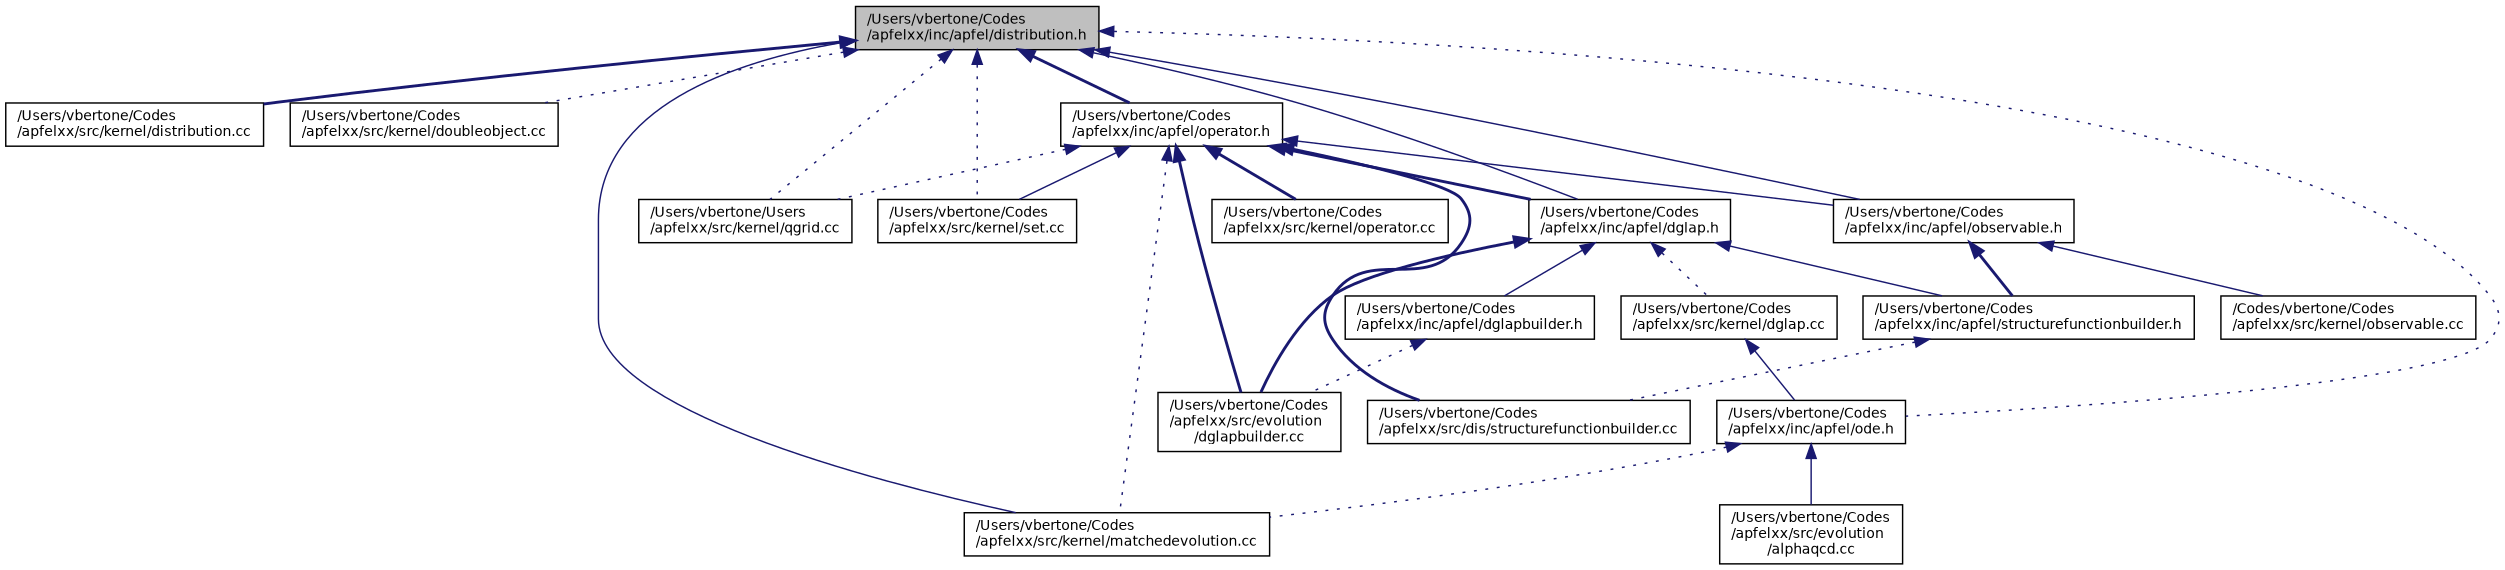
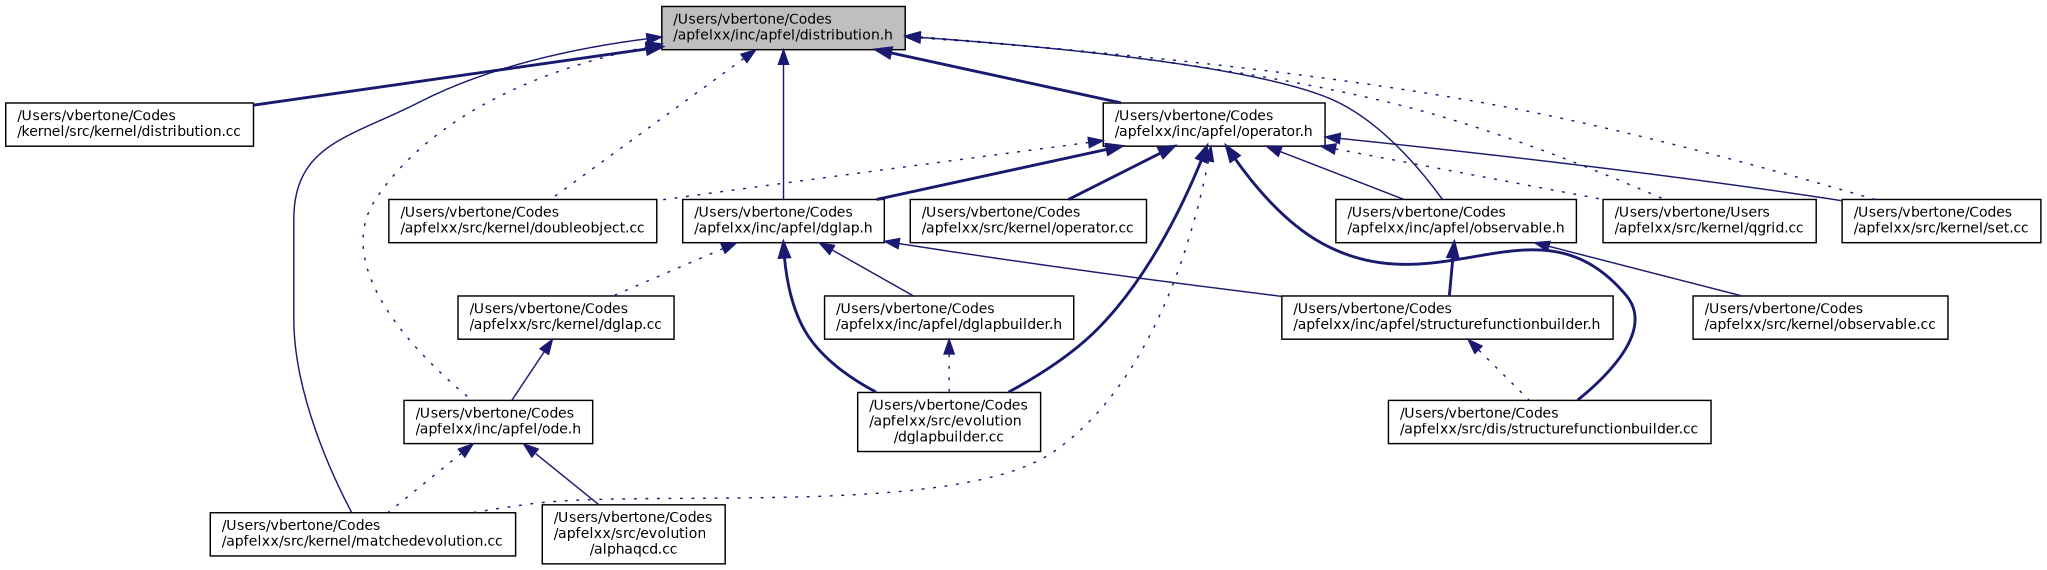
(135, 125) -> (130, 125)
none -> (873, 171)
(2348, 318) -> (1821, 318)
